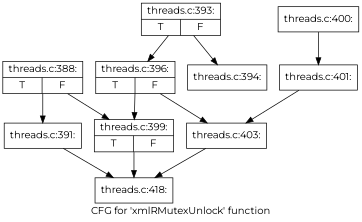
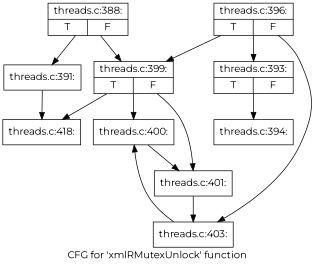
(160, 46) -> (254, 45)
none -> (134, 103)
none -> (183, 124)
(183, 161) -> (146, 192)
